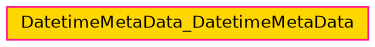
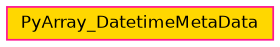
(188, 23) -> (140, 23)
